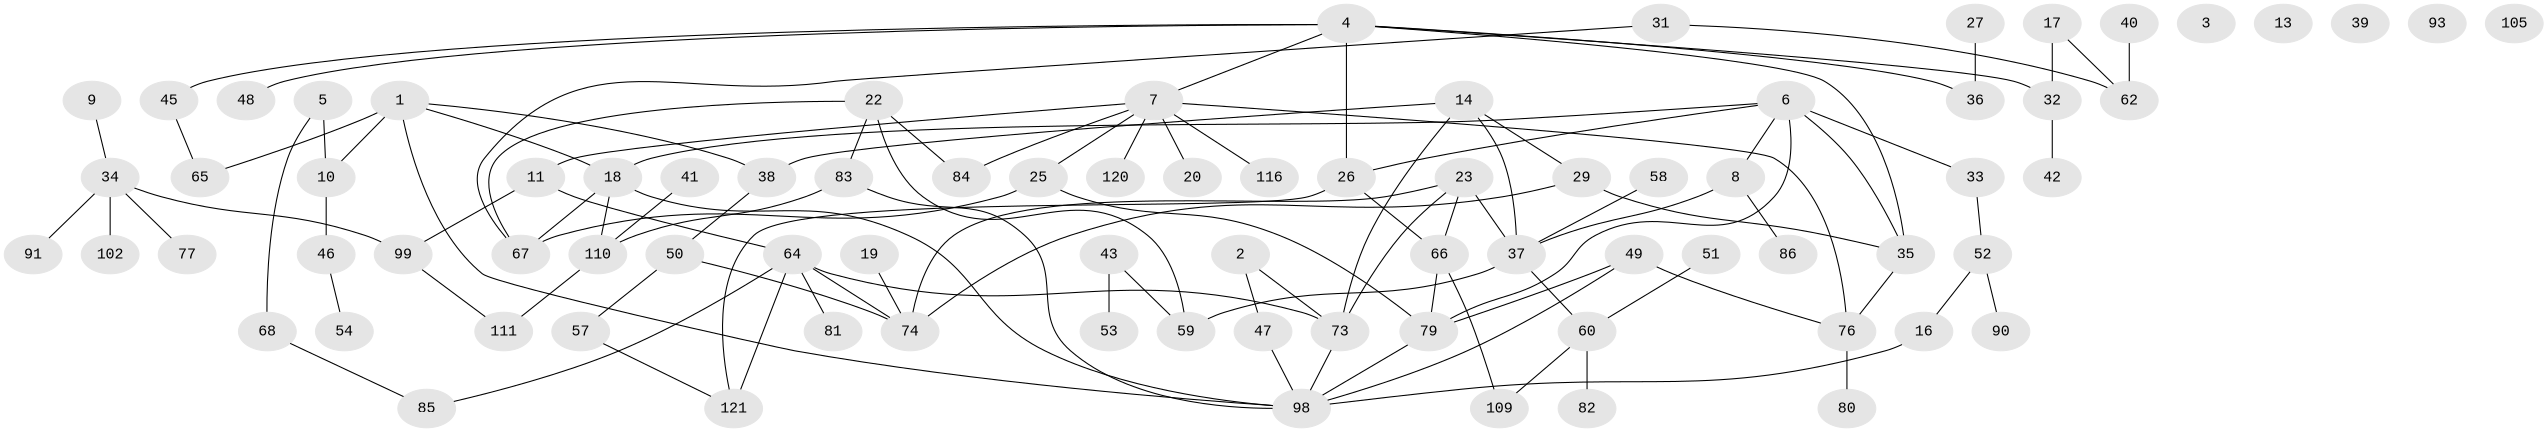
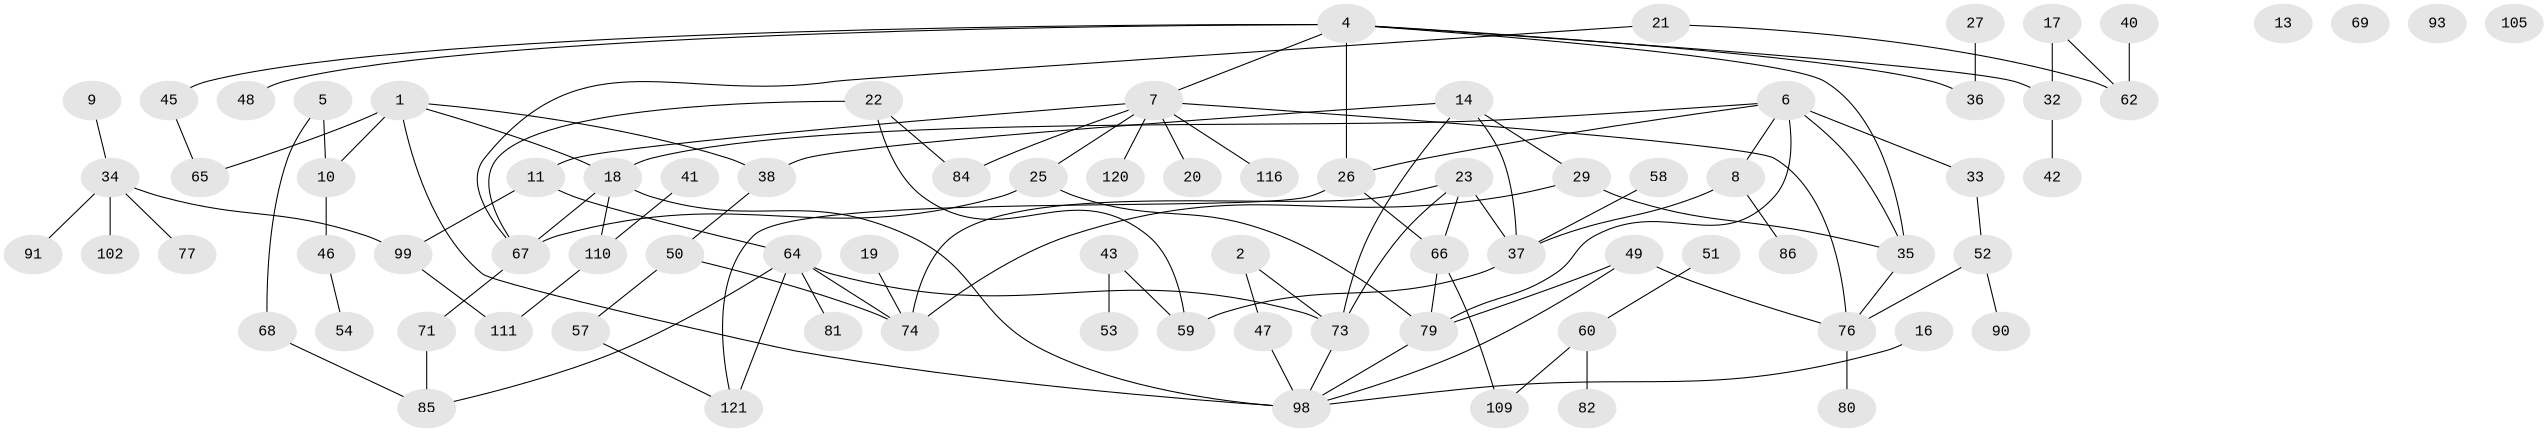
(1661, 24) -> (1661, 24)
(2206, 24) -> none
(2360, 24) -> (2360, 24)
(844, 178) -> none
(1953, 293) -> (1915, 293)
(1554, 295) -> none
none -> (427, 332)
